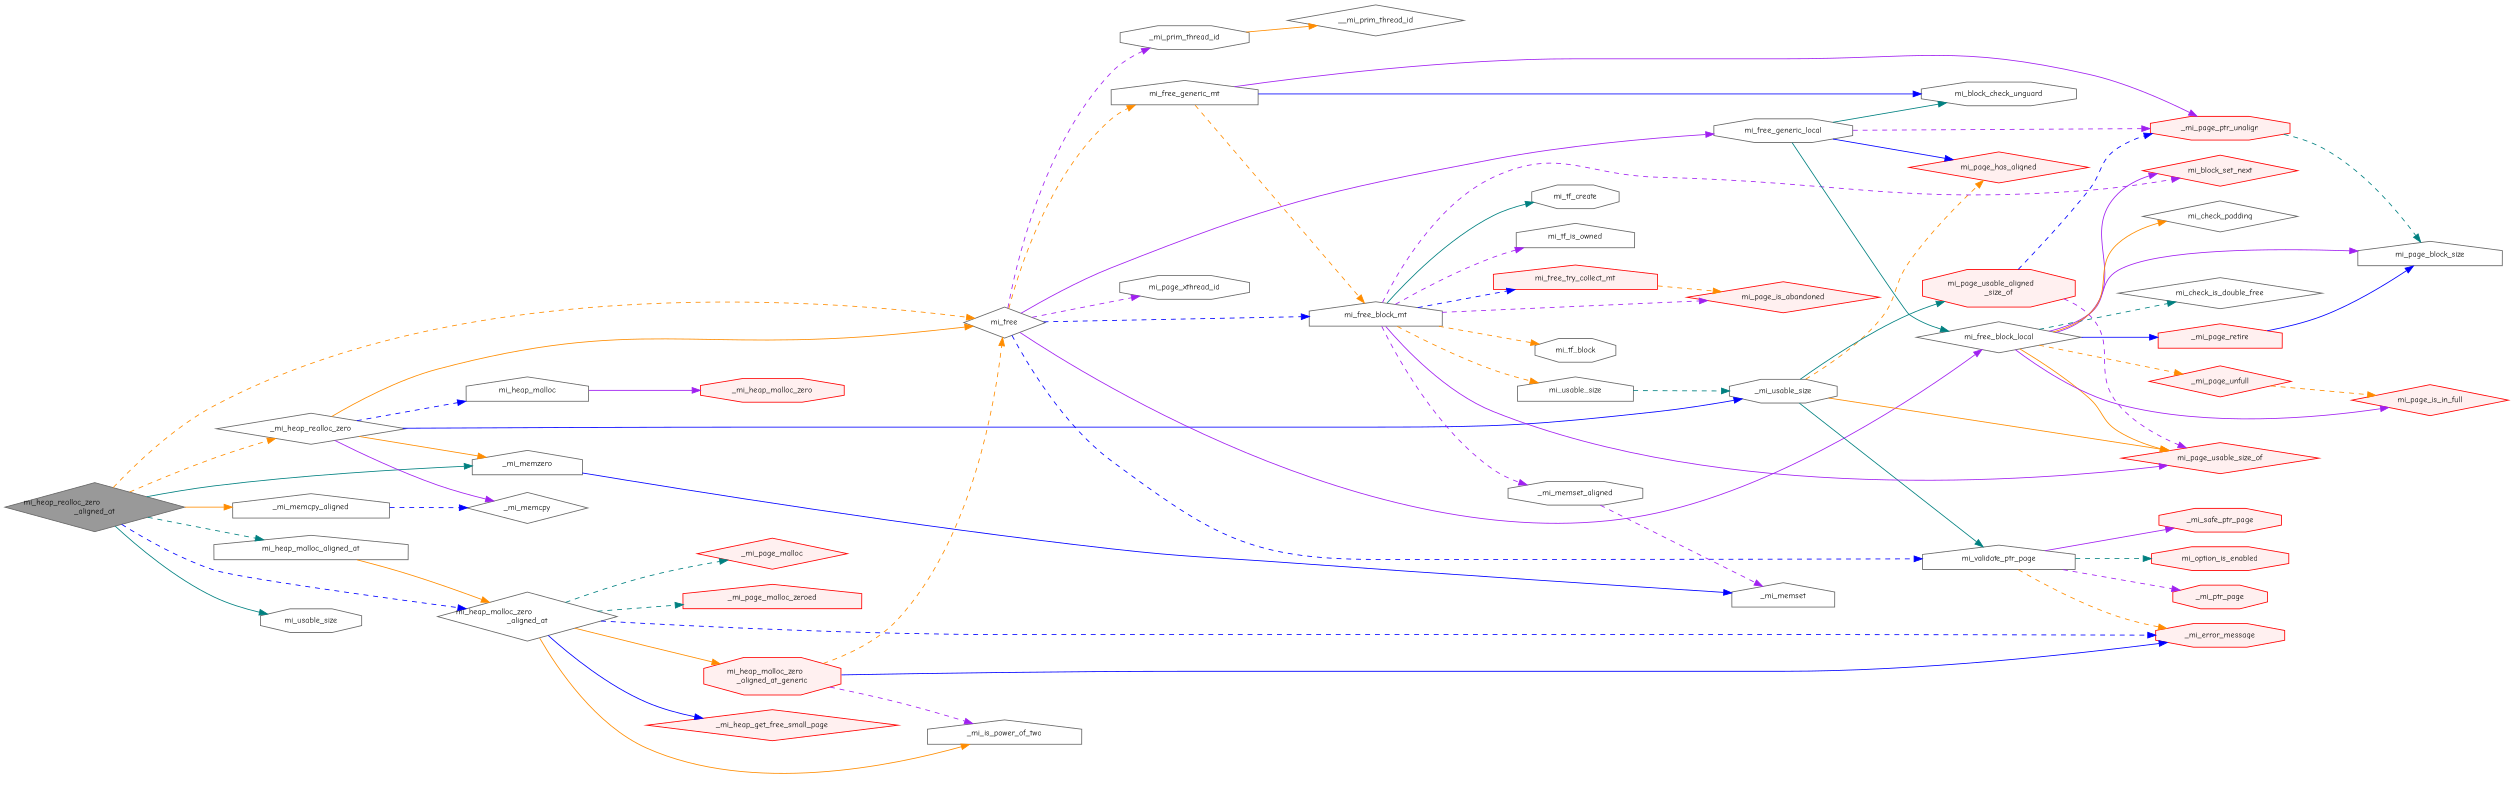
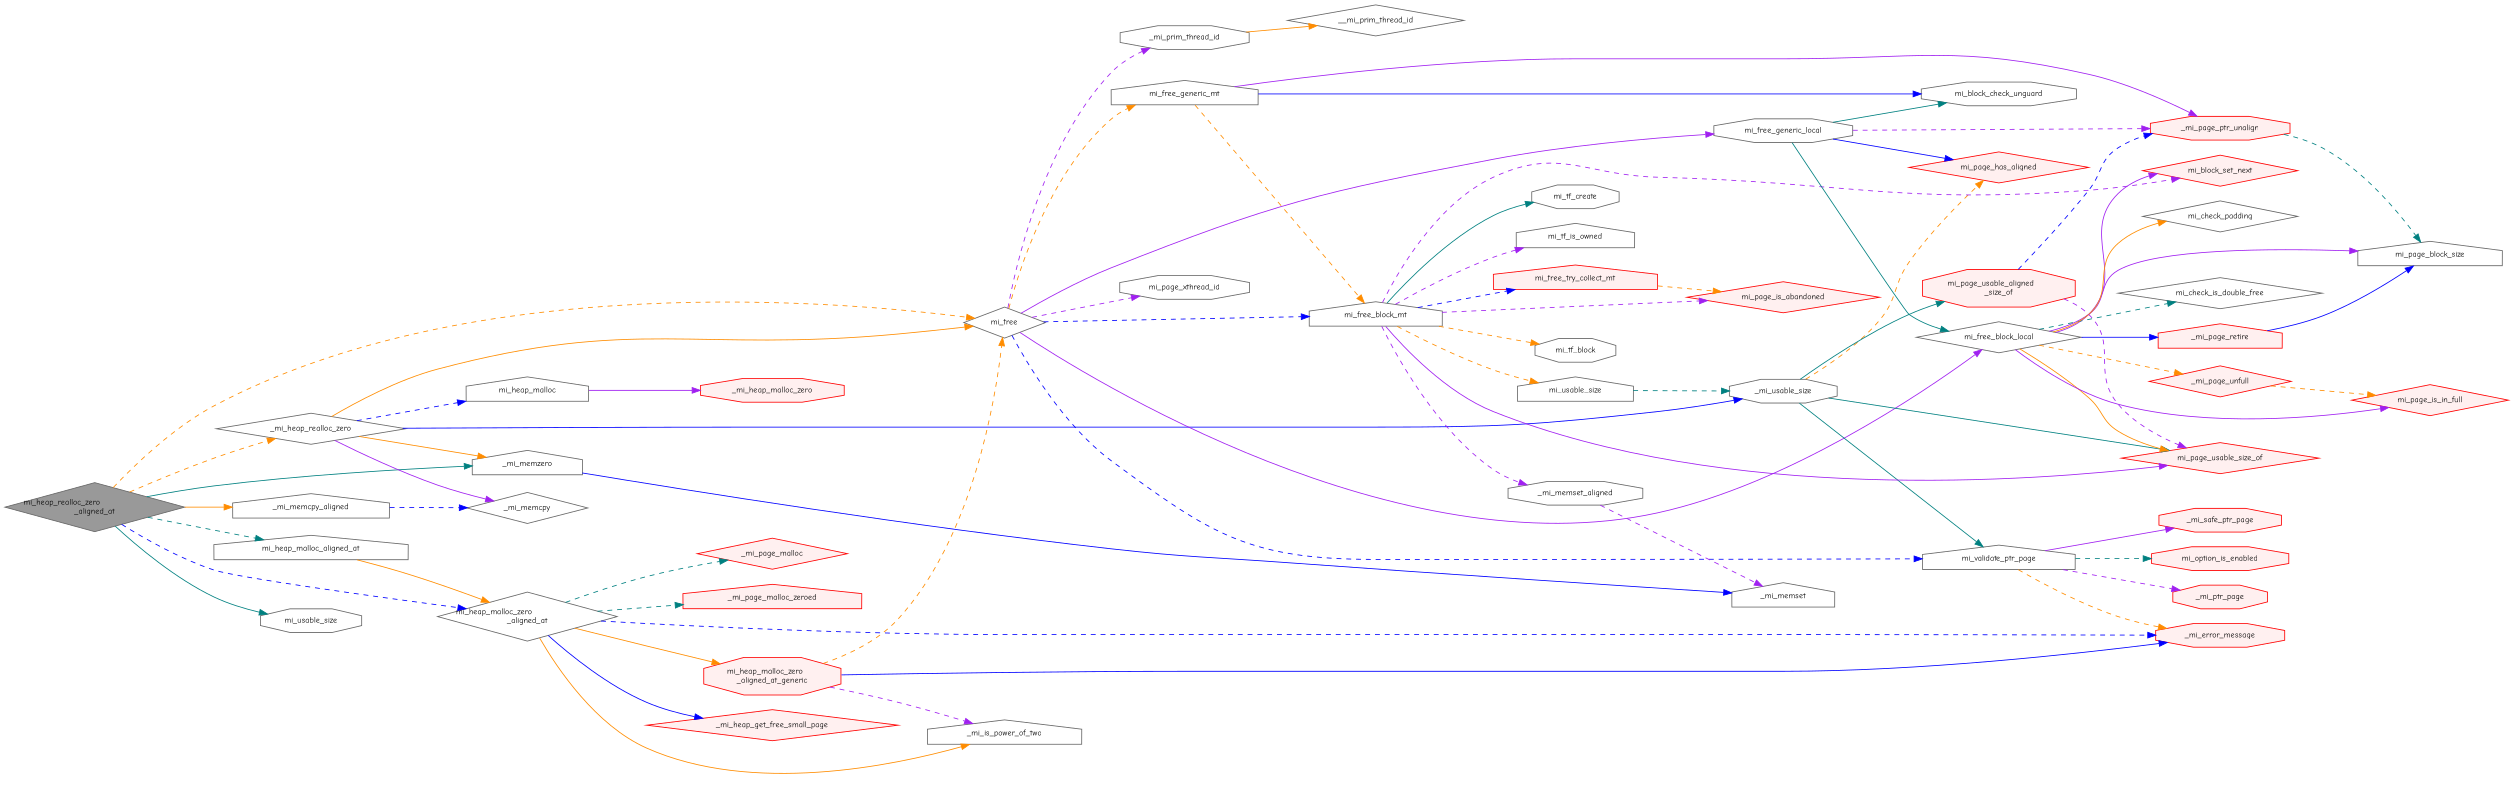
(1995, 424) -> (1995, 424)
